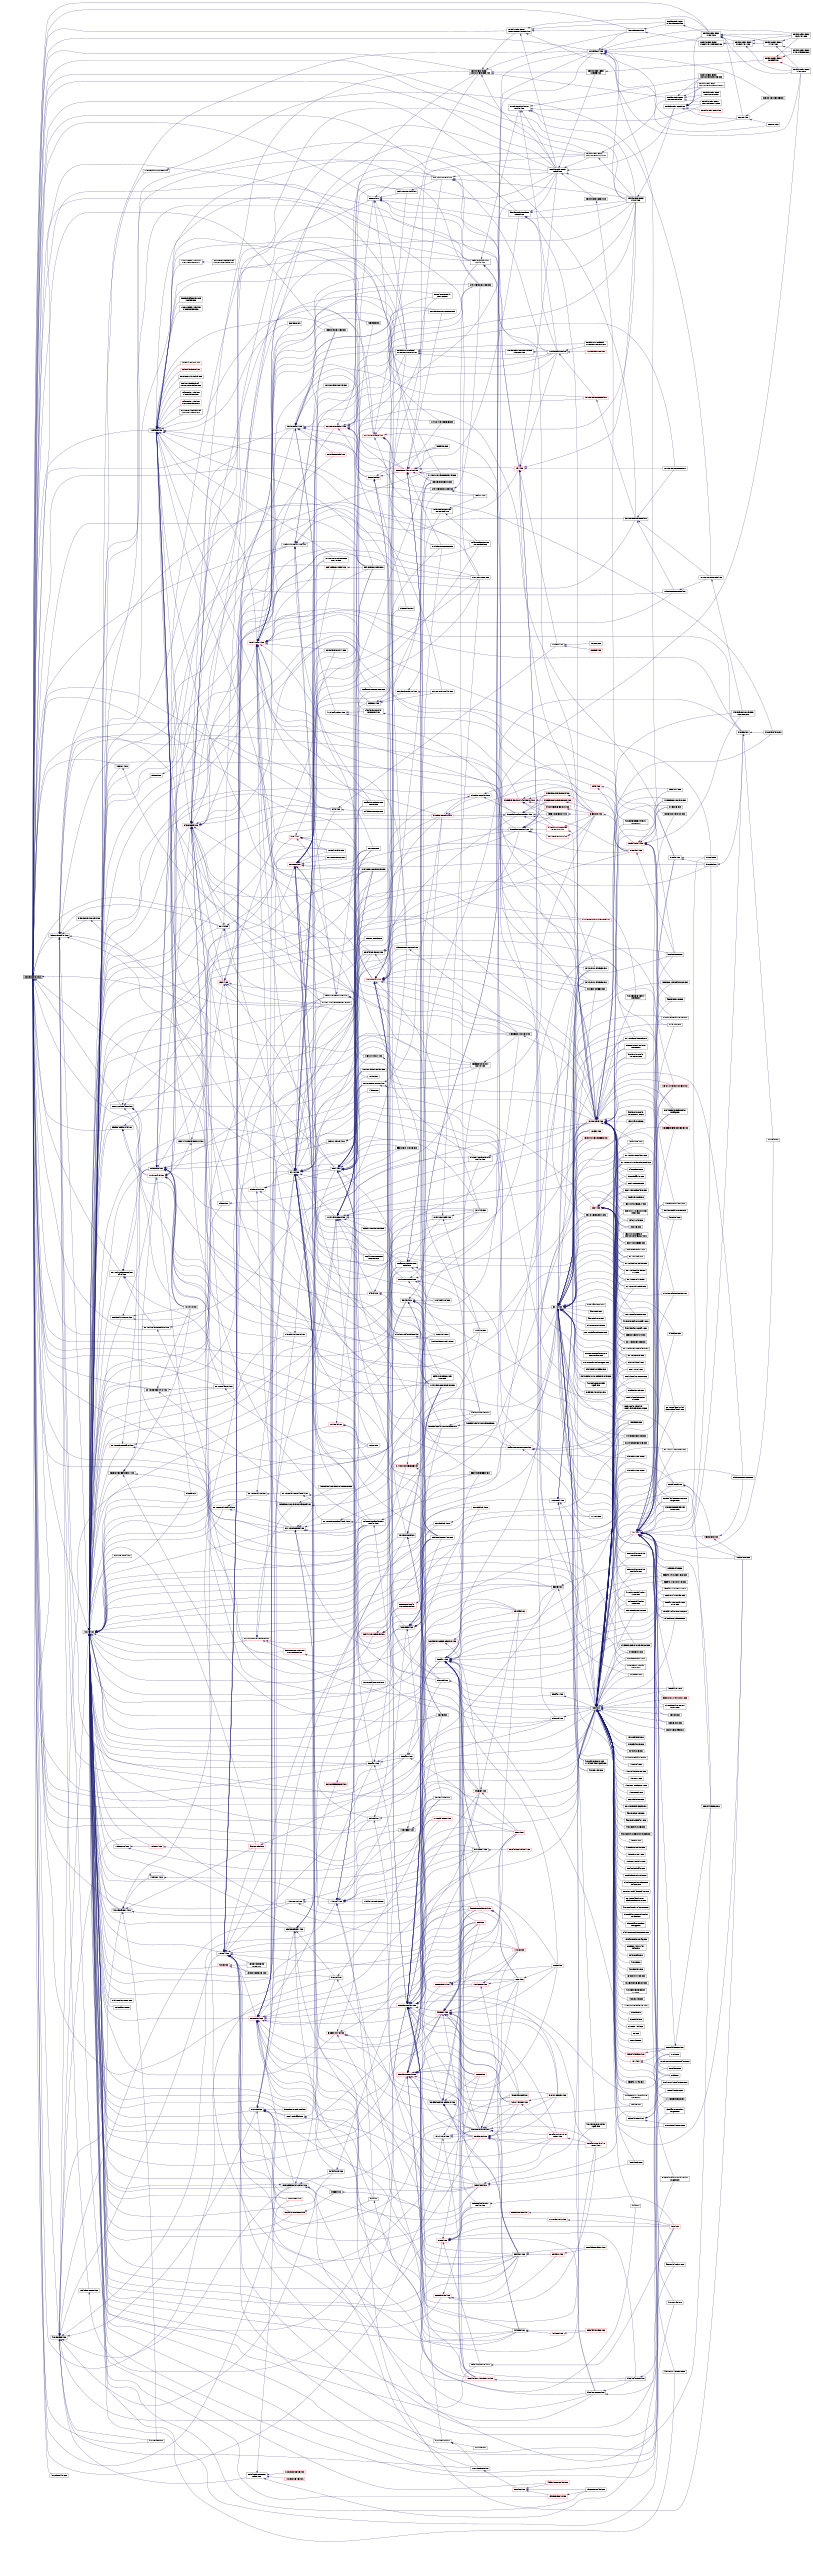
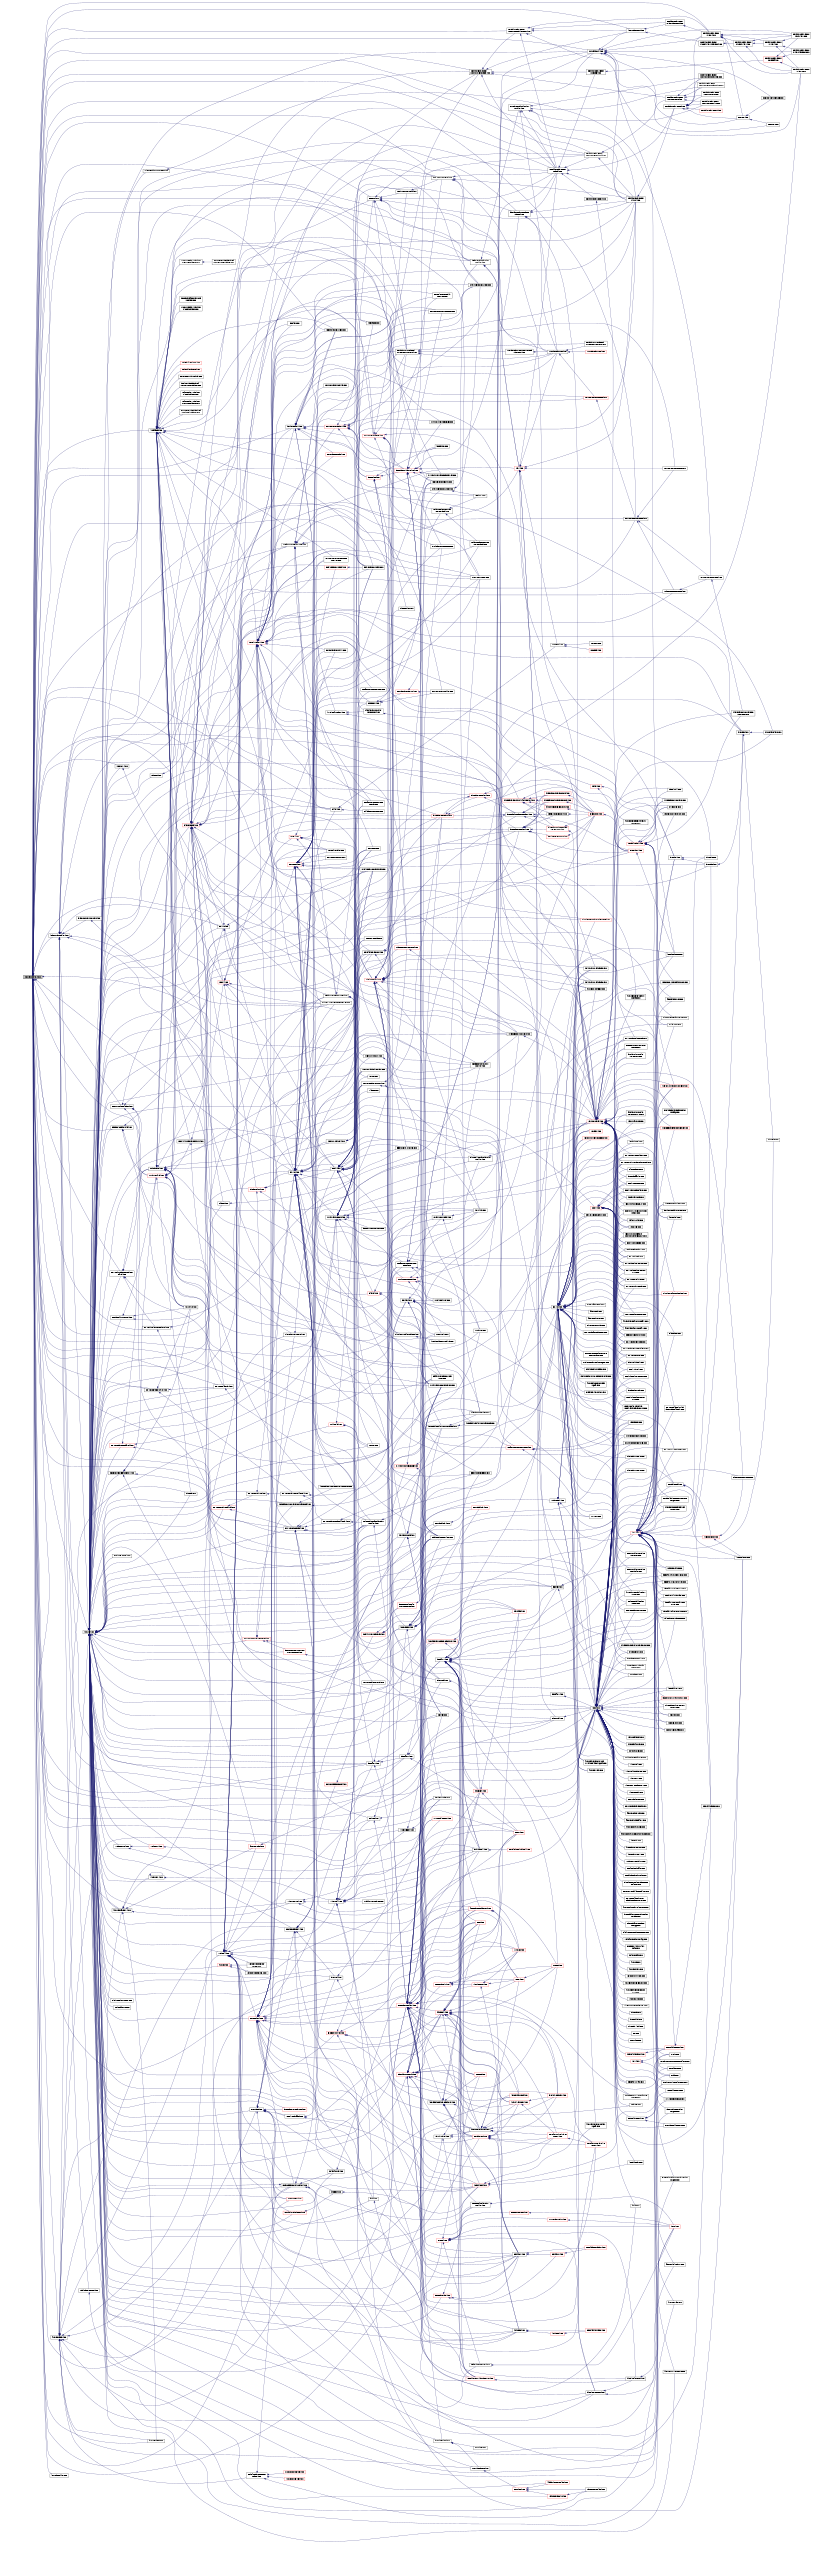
(295, 323) -> (295, 323)
(191, 403) -> (191, 403)
(374, 1258) -> none
(493, 2080) -> none
(675, 2111) -> (675, 2111)
